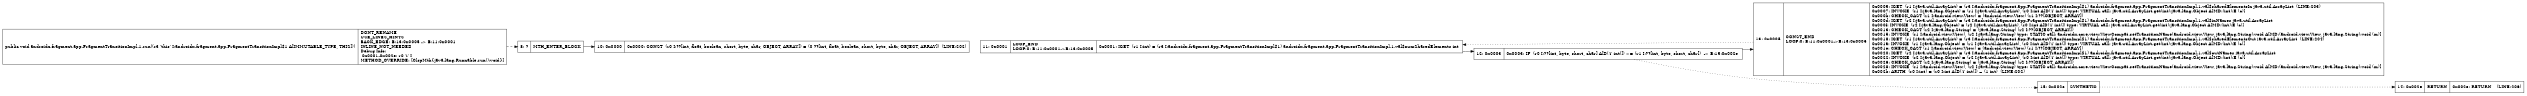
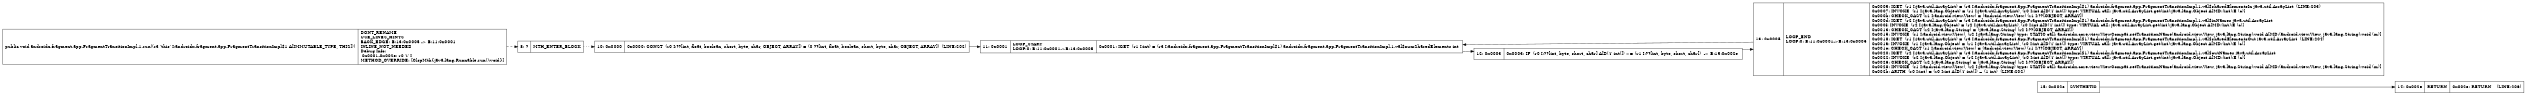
(1800, 37) -> (1799, 37)
(1610, 43) -> (1610, 43)
(1025, 44) -> (1028, 44)
(587, 47) -> (587, 47)
none -> (973, 47)
(1834, 84) -> none
(2246, 87) -> (2246, 87)
